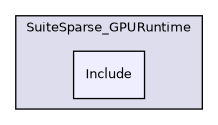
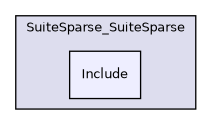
(109, 28) -> (106, 28)
